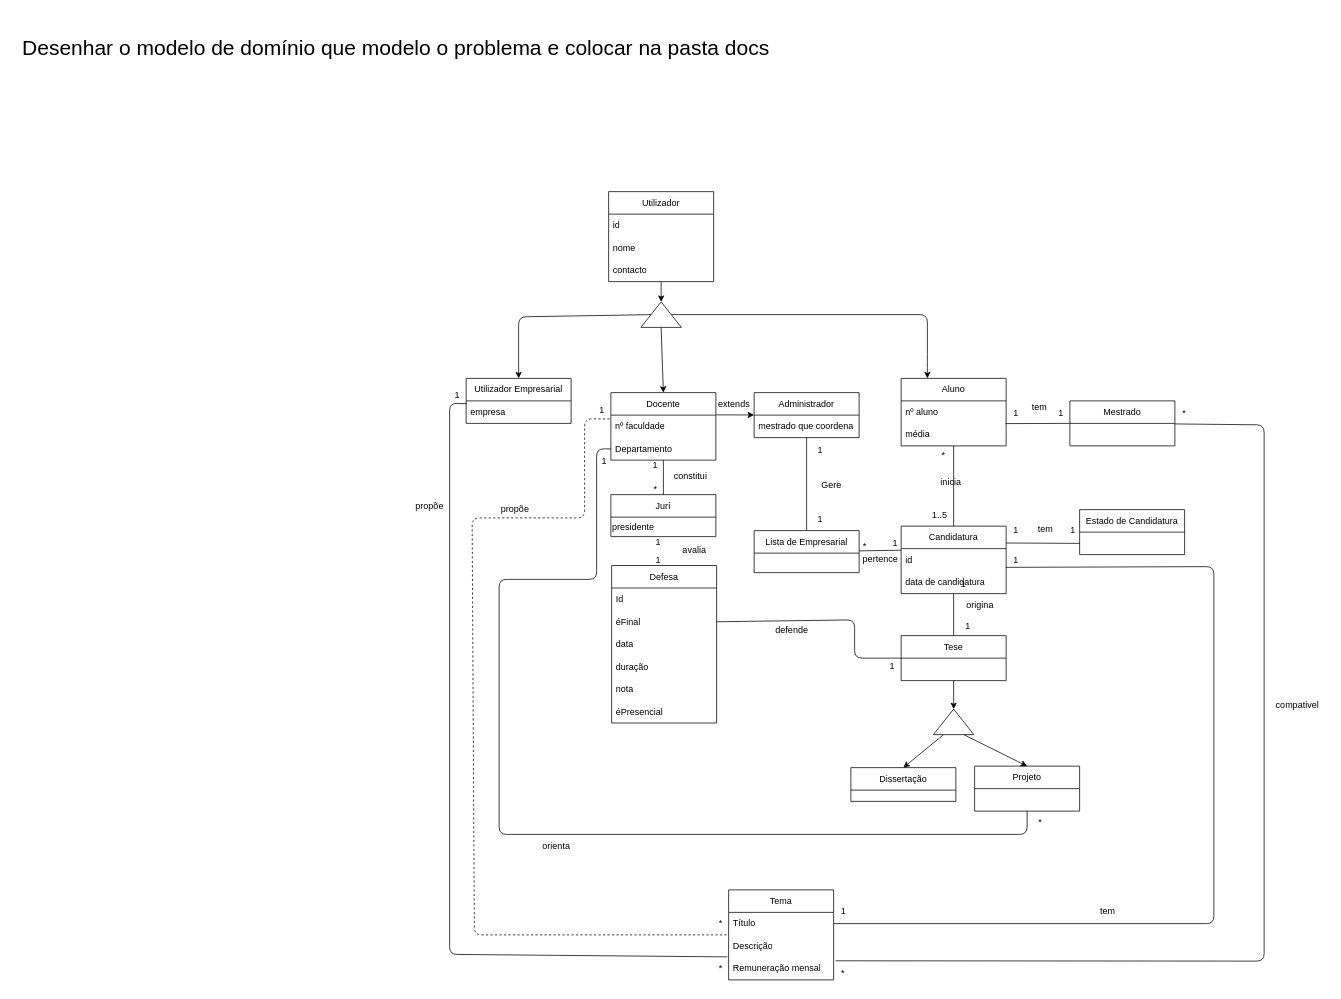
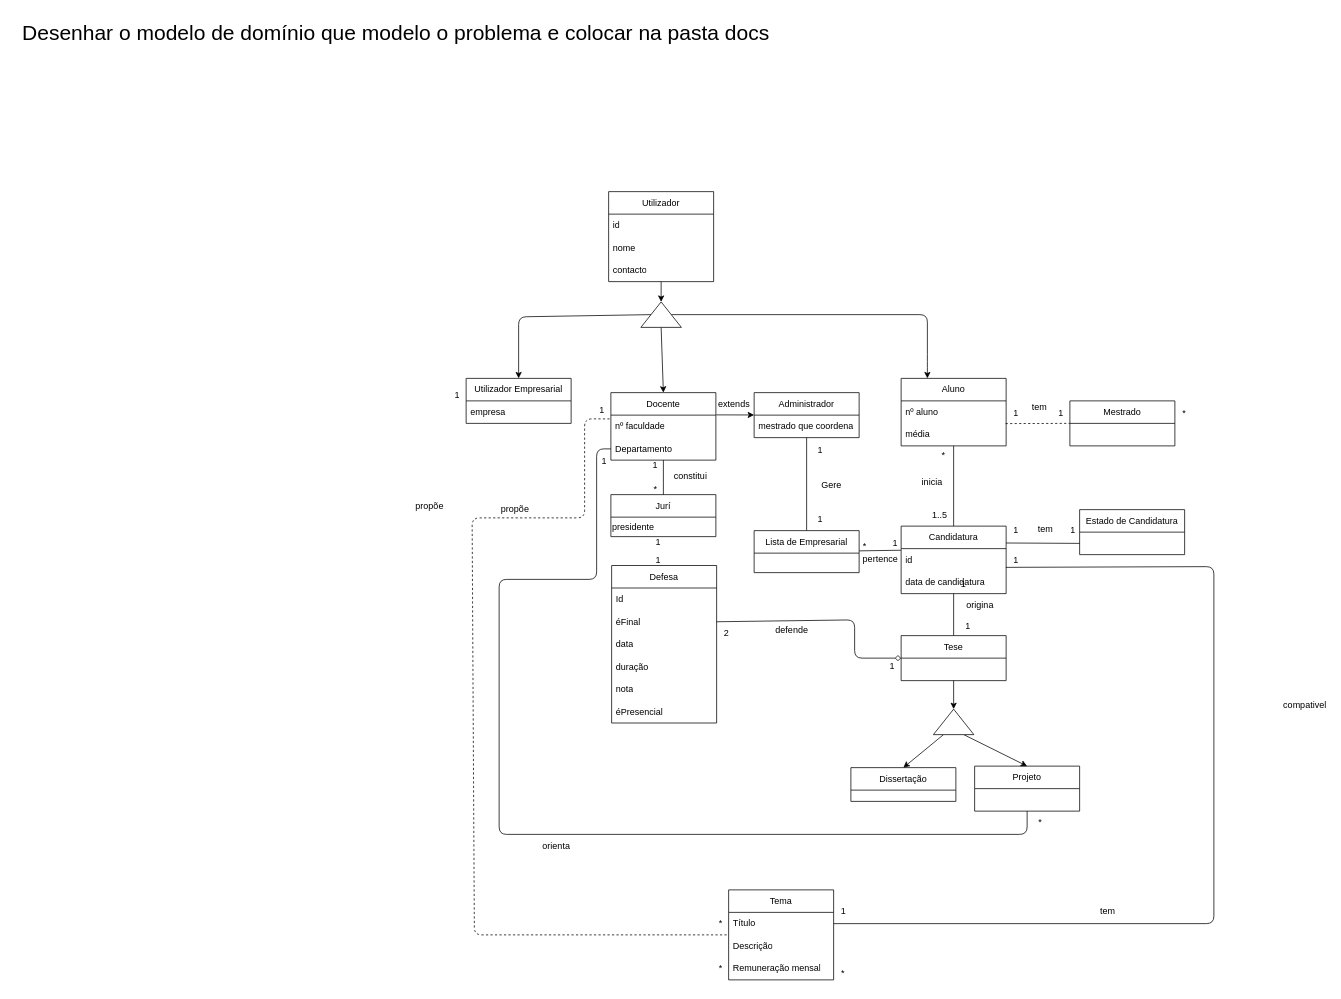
(396, 48) -> (396, 33)
(1037, 423) -> (1037, 423)
(950, 483) -> (932, 483)
(694, 550) -> none
none -> (726, 633)
(896, 658) -> (894, 658)
(1297, 705) -> (1304, 705)
(450, 810) -> none
(1264, 864) -> none
